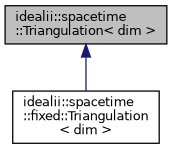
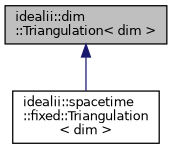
(86, 25) -> (86, 25)
